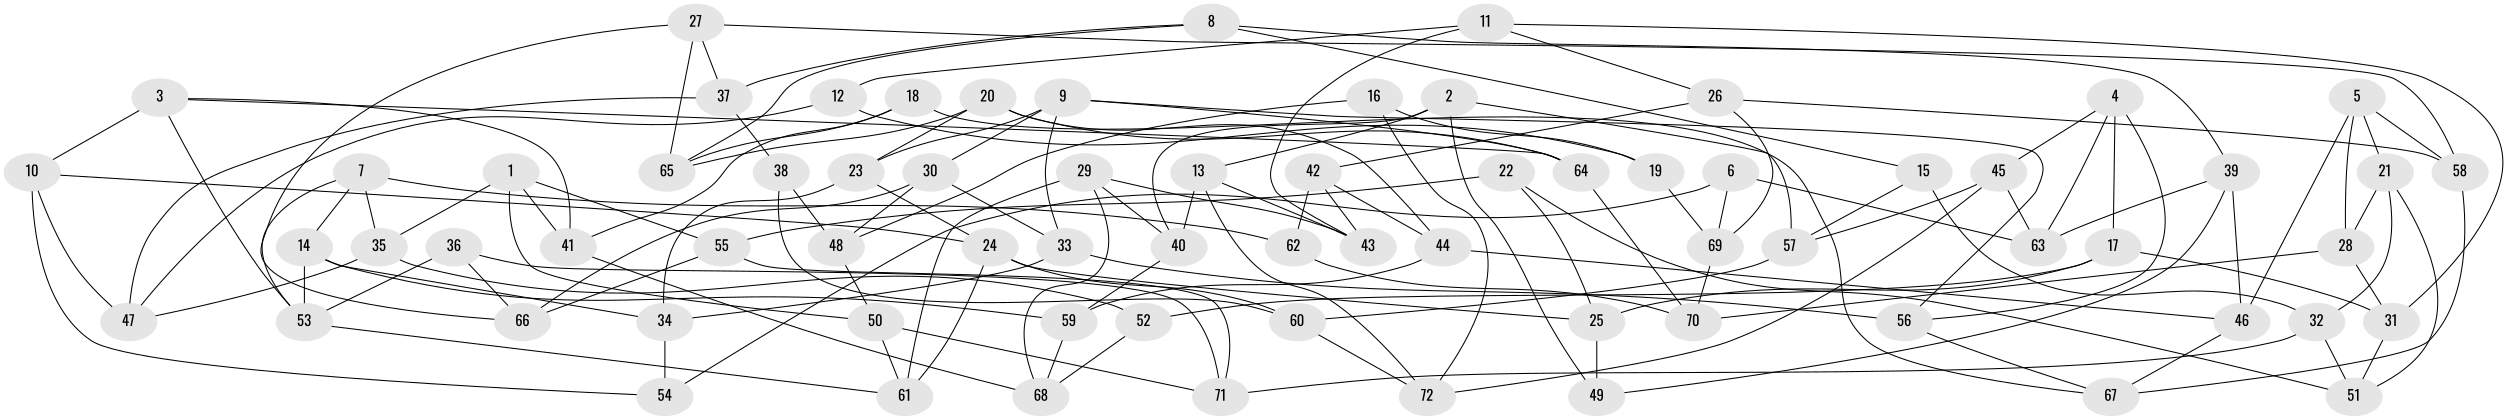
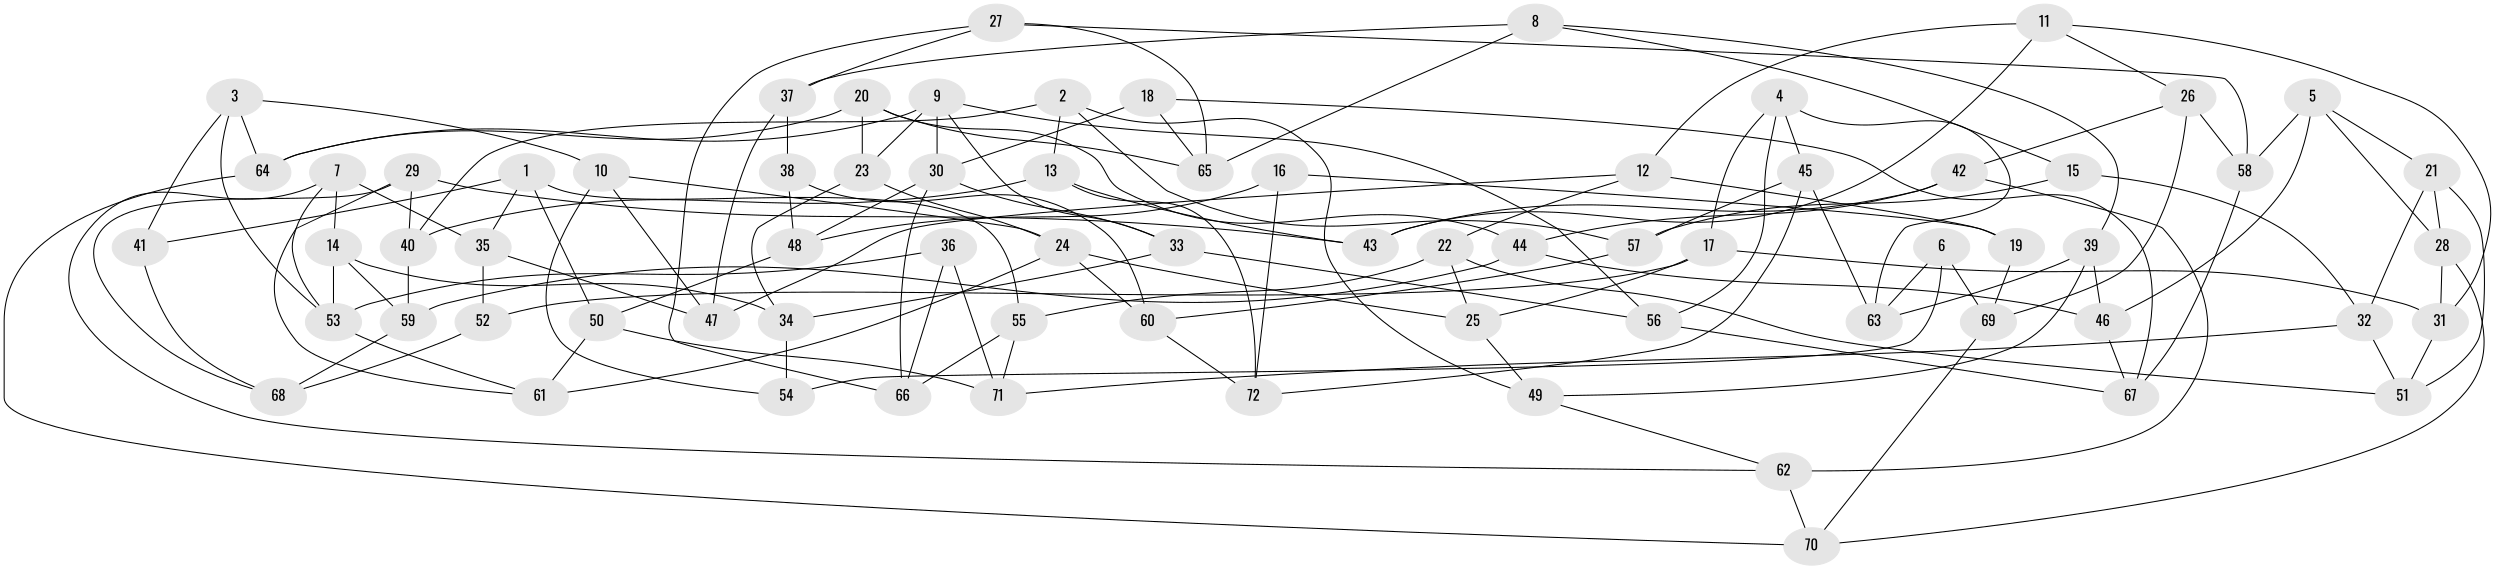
(729, 166) -> (1011, 147)
none -> (1565, 198)
none -> (1660, 434)
